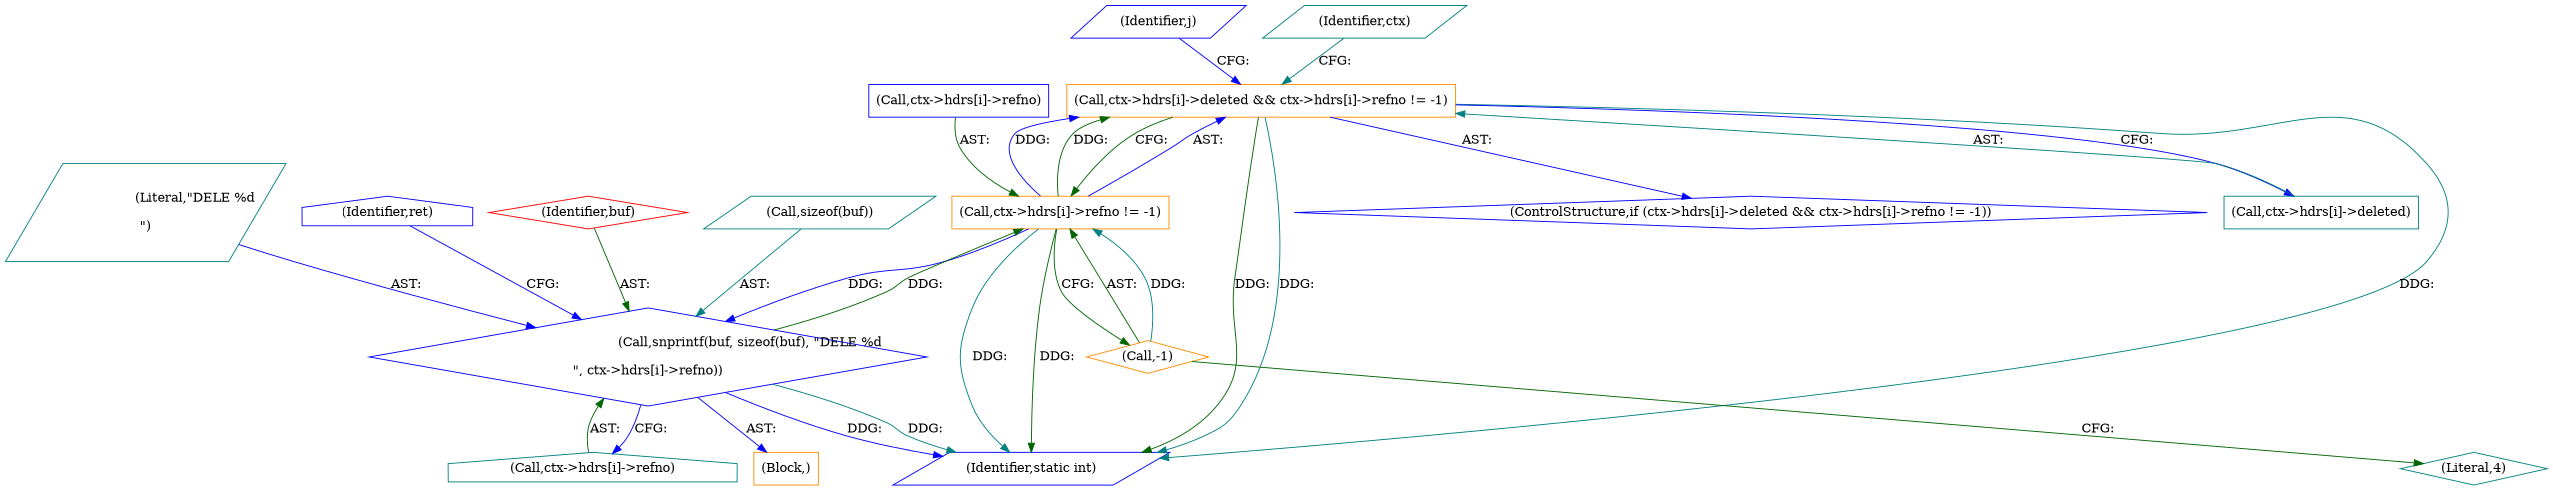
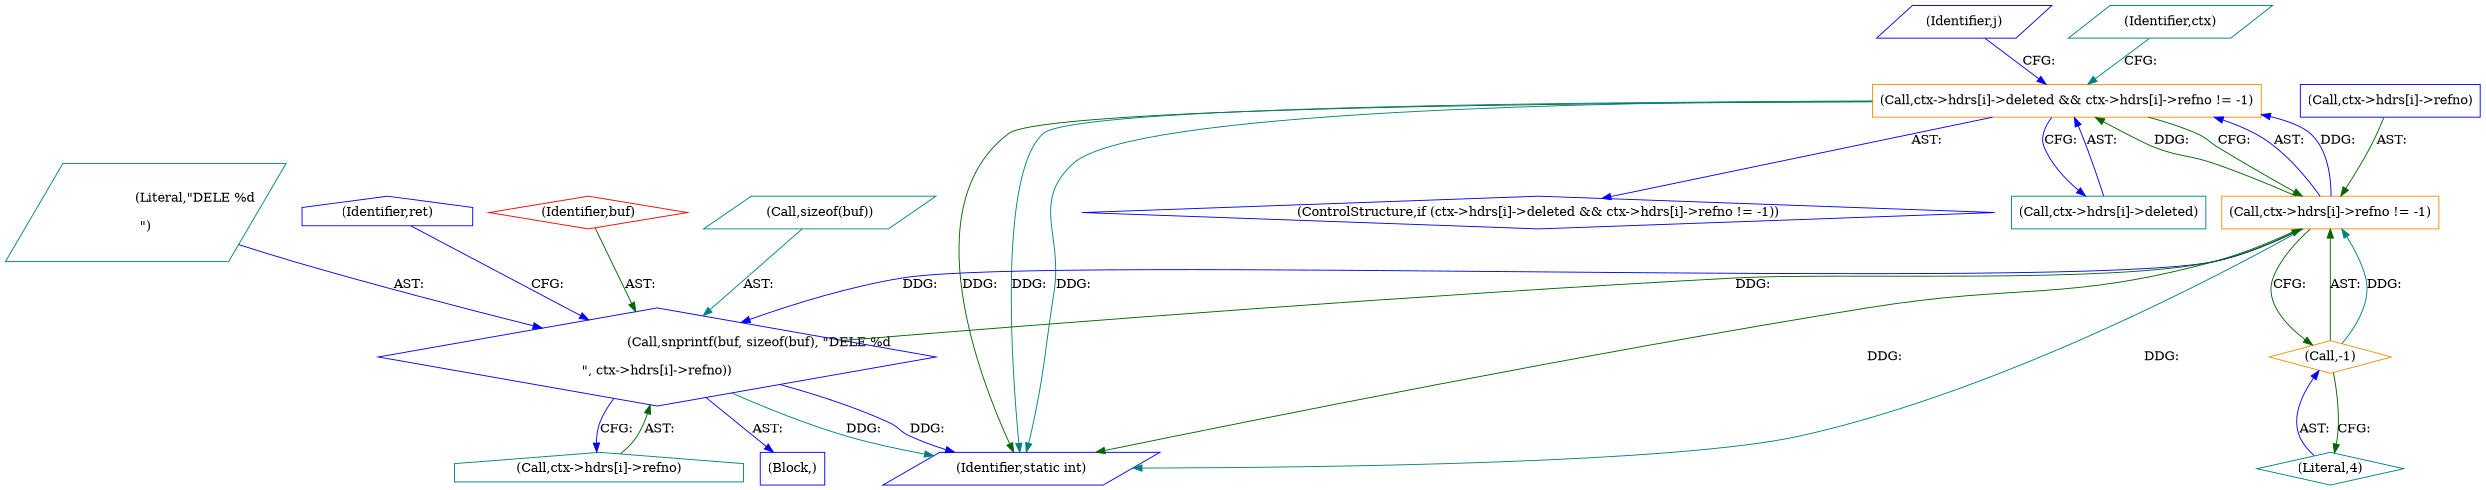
(1883, 140) -> (2092, 161)
none -> (2297, 418)
(786, 469) -> (793, 469)
